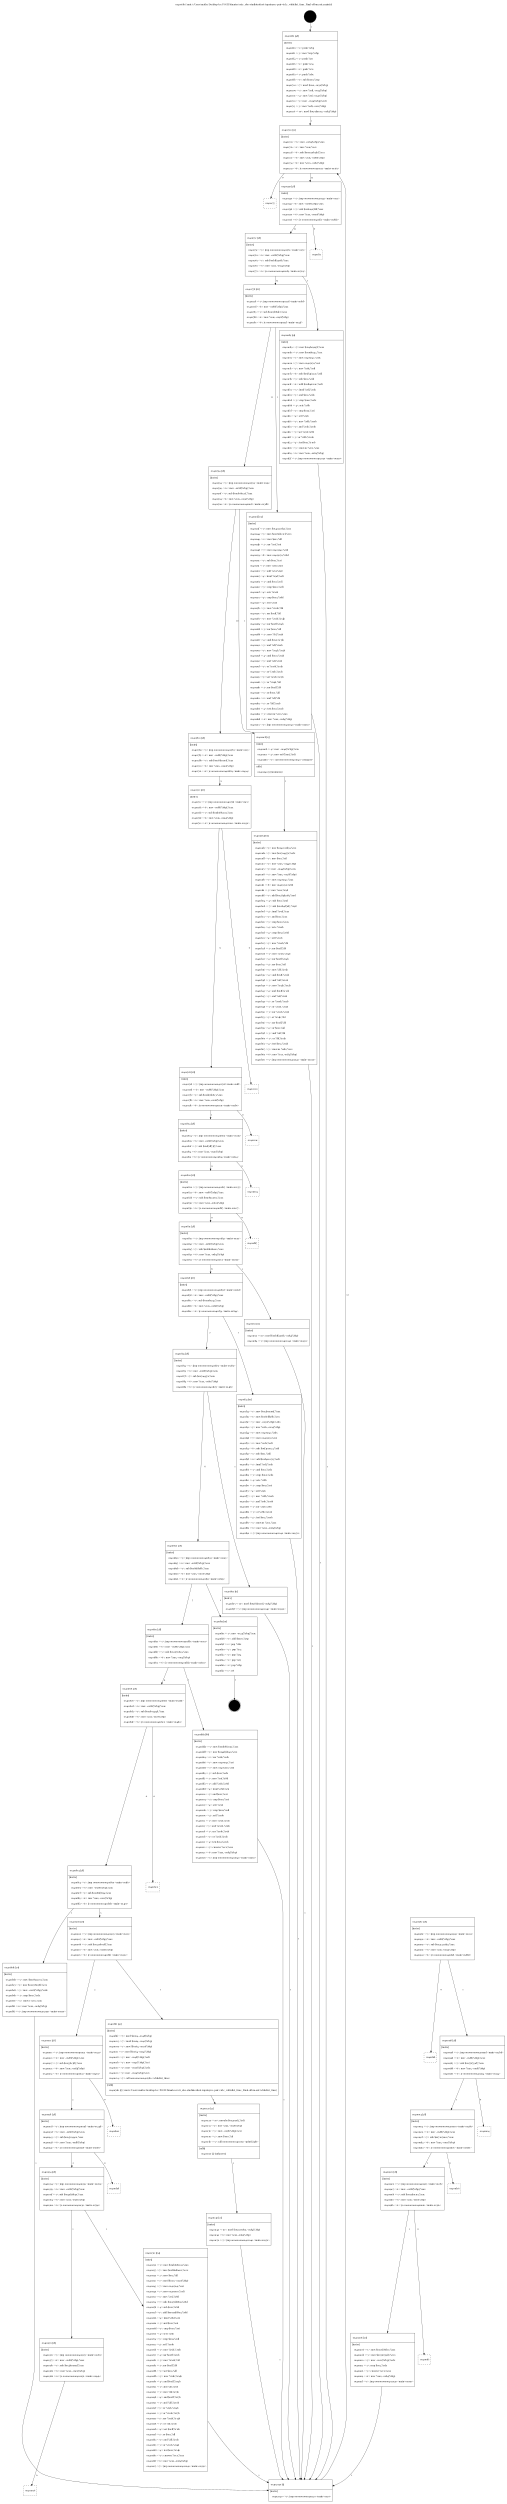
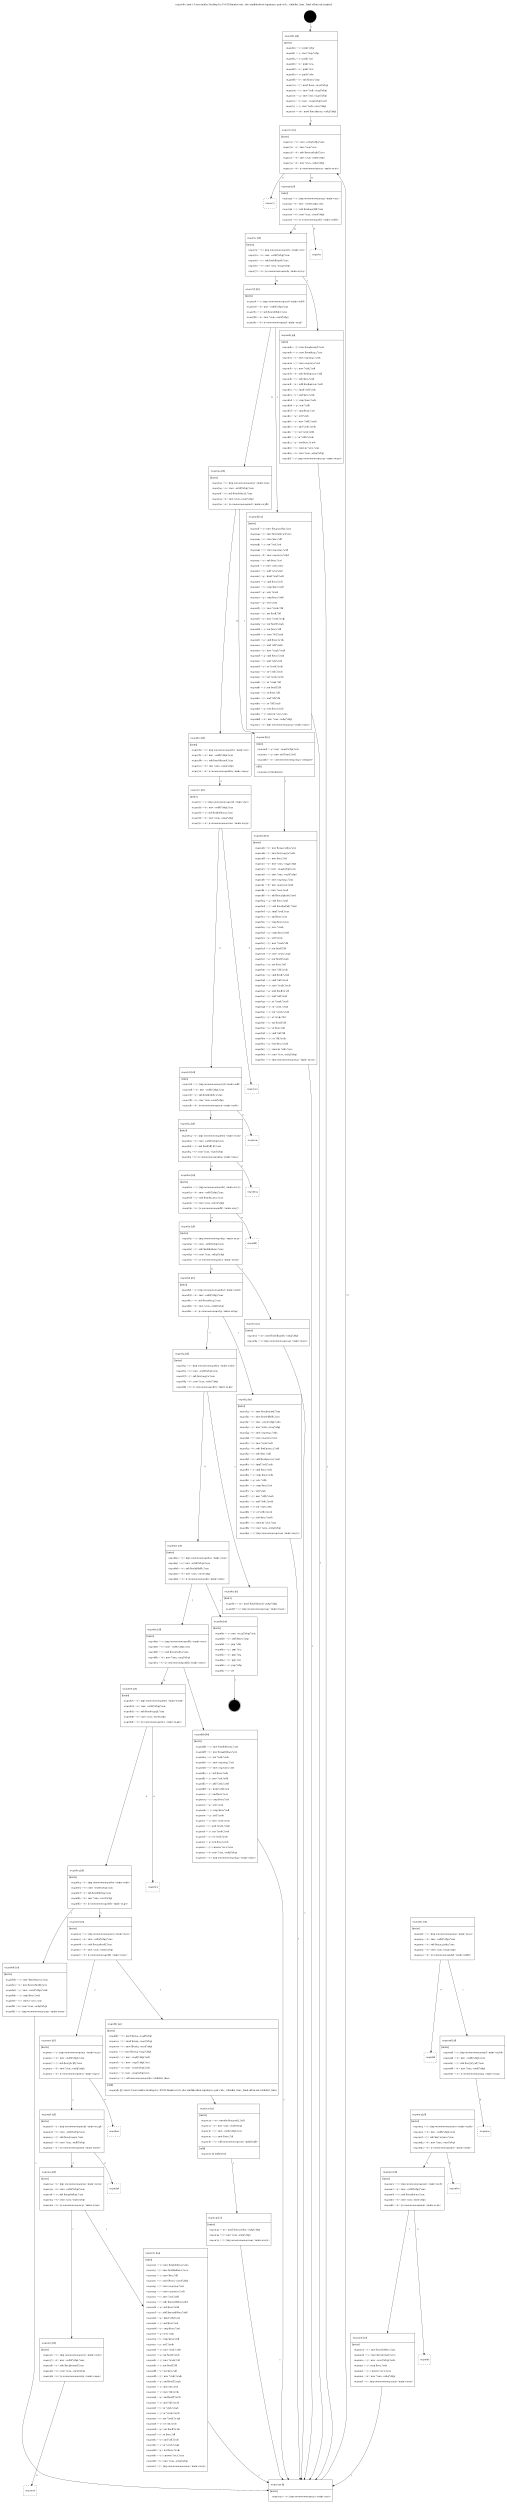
(289, 2044) -> none
(458, 2094) -> none
